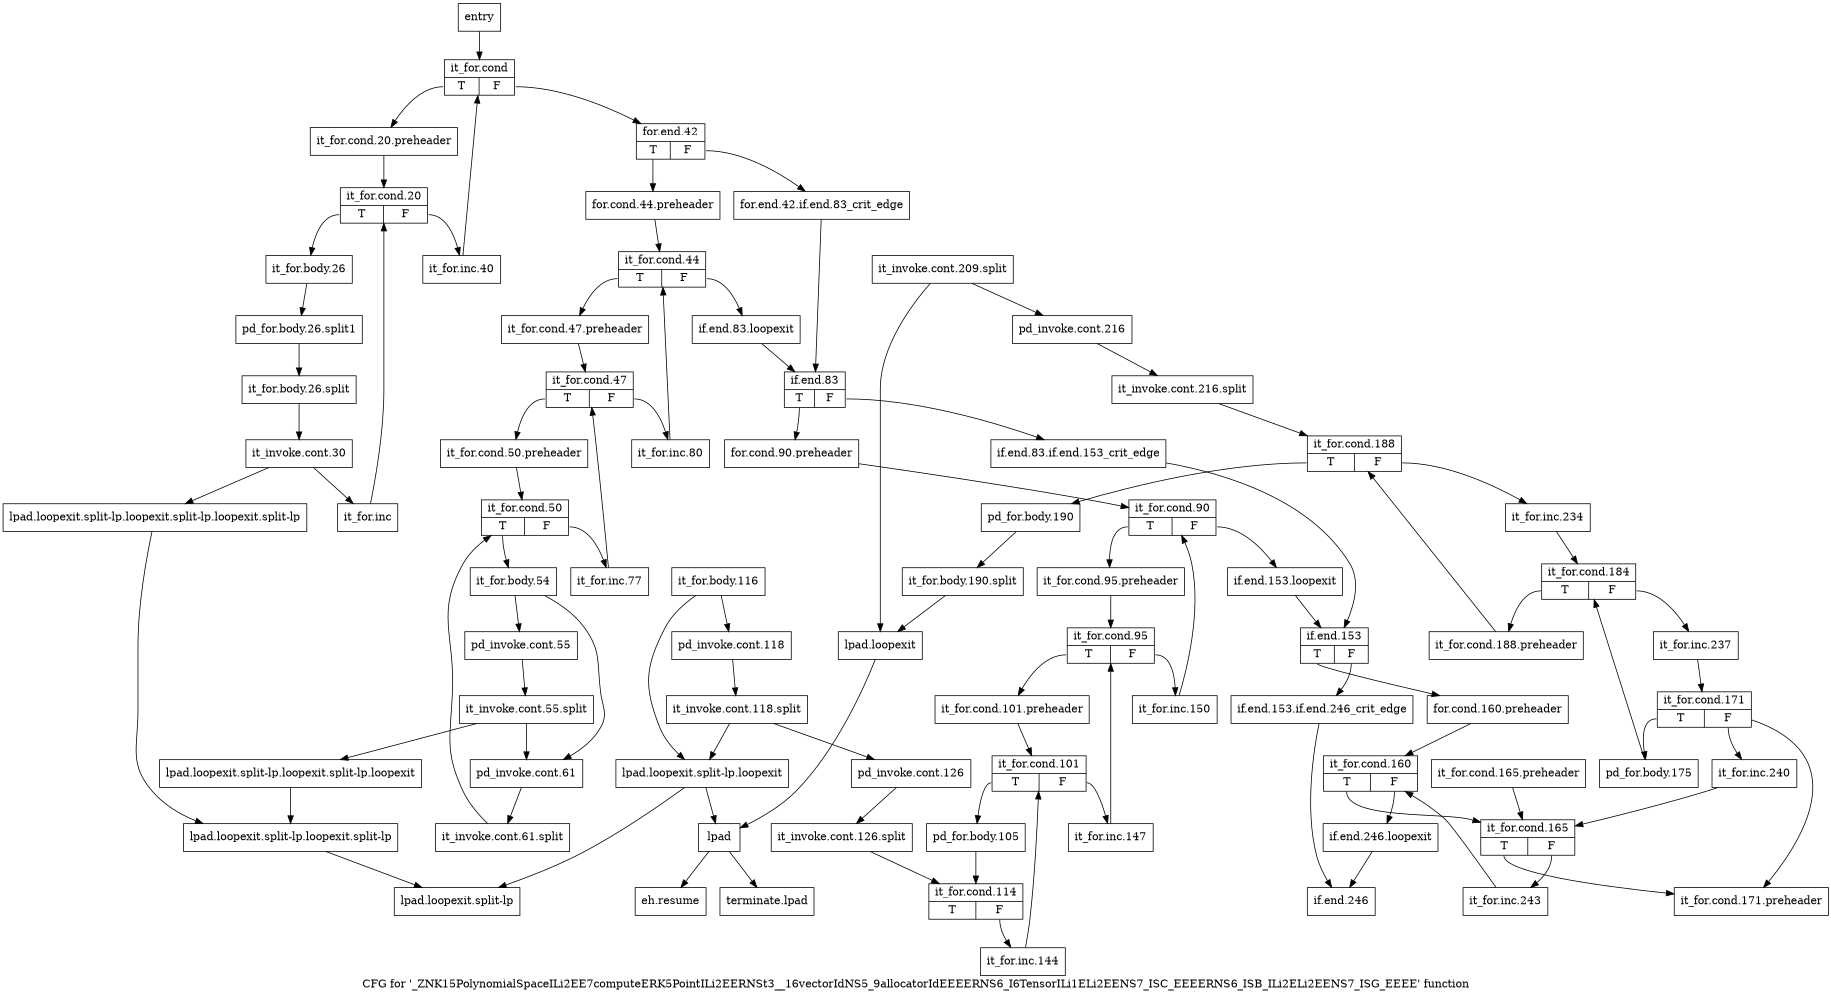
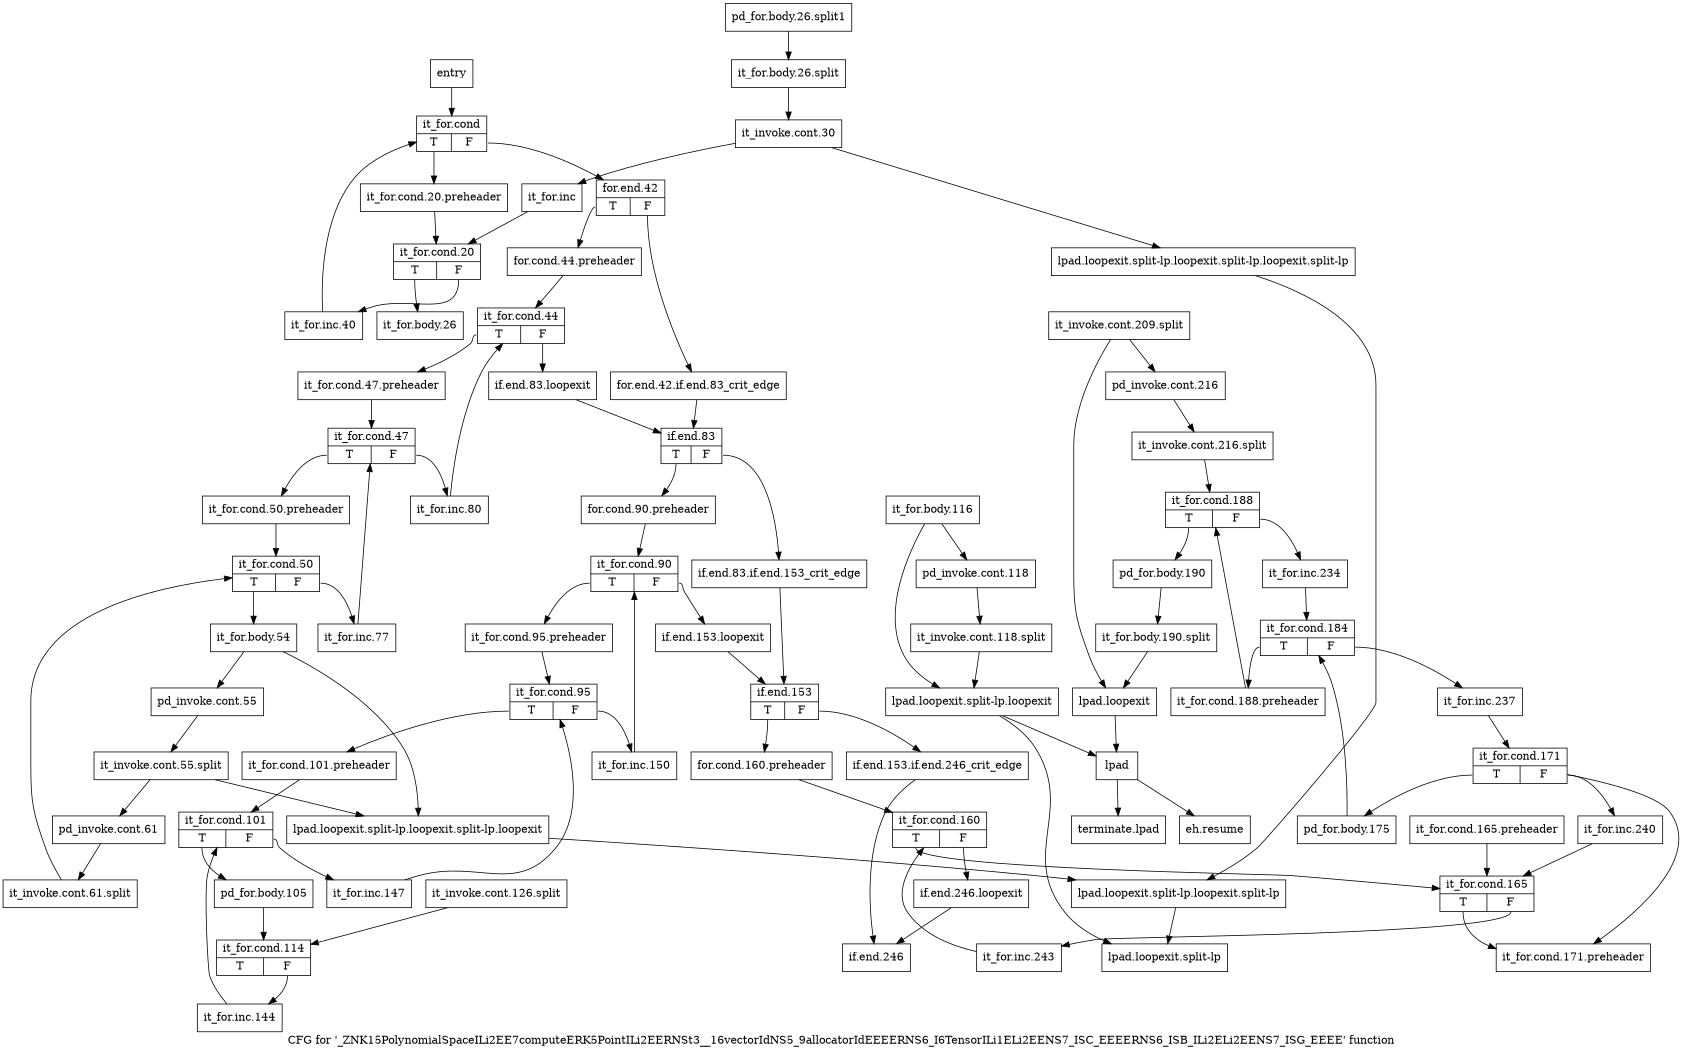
(305, 296) -> none
(599, 672) -> (374, 712)
(911, 774) -> none
